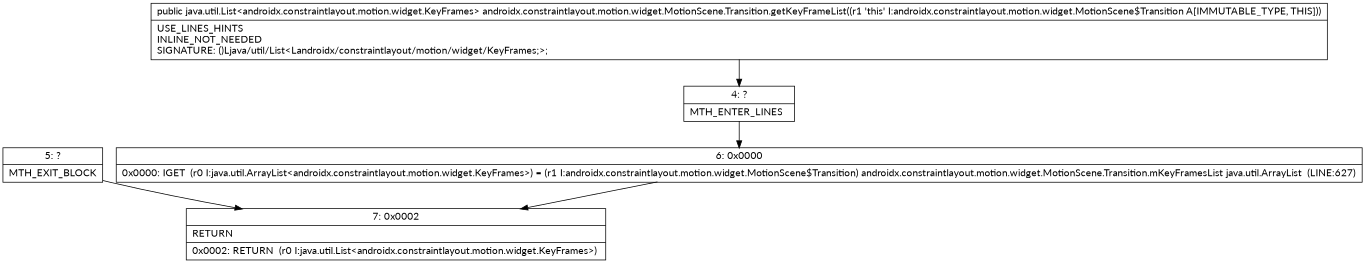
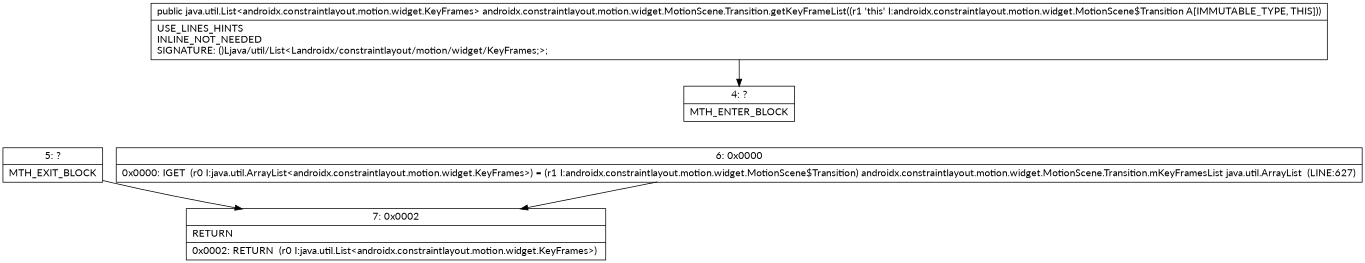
(736, 112) -> (739, 112)
(739, 131) -> none
